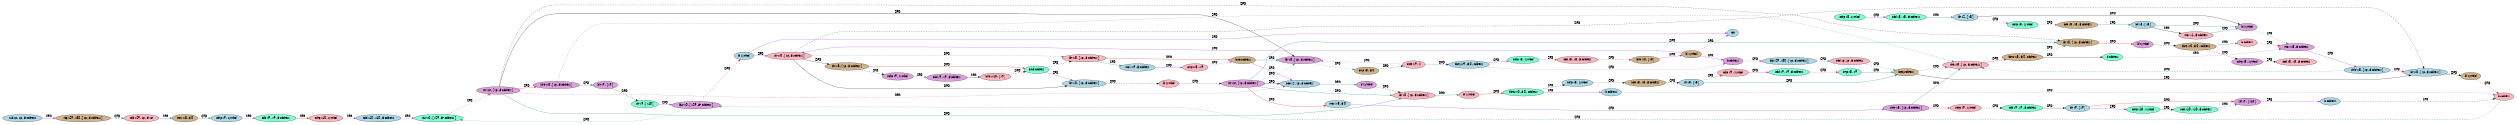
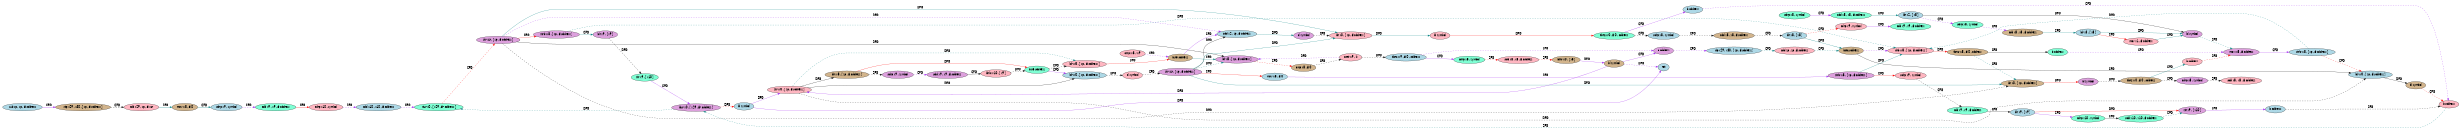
(2166, 31) -> (2112, 37)
(1137, 67) -> none
(1332, 67) -> (1272, 64)
(1386, 67) -> (1323, 62)
(1850, 72) -> none
(116, 118) -> (116, 107)
